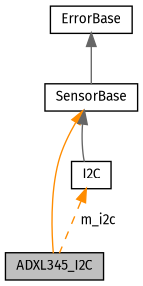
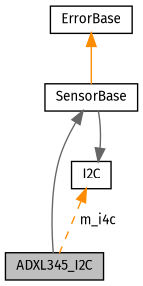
(91, 66) -> (91, 66)
(82, 143) -> (100, 129)
(54, 186) -> (54, 186)
(96, 221) -> (96, 221)
